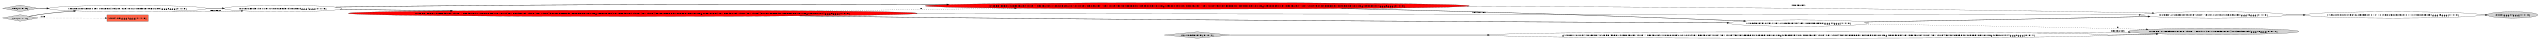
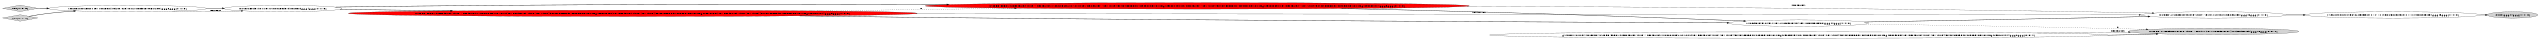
(128, 18) -> none
(1197, 35) -> none
